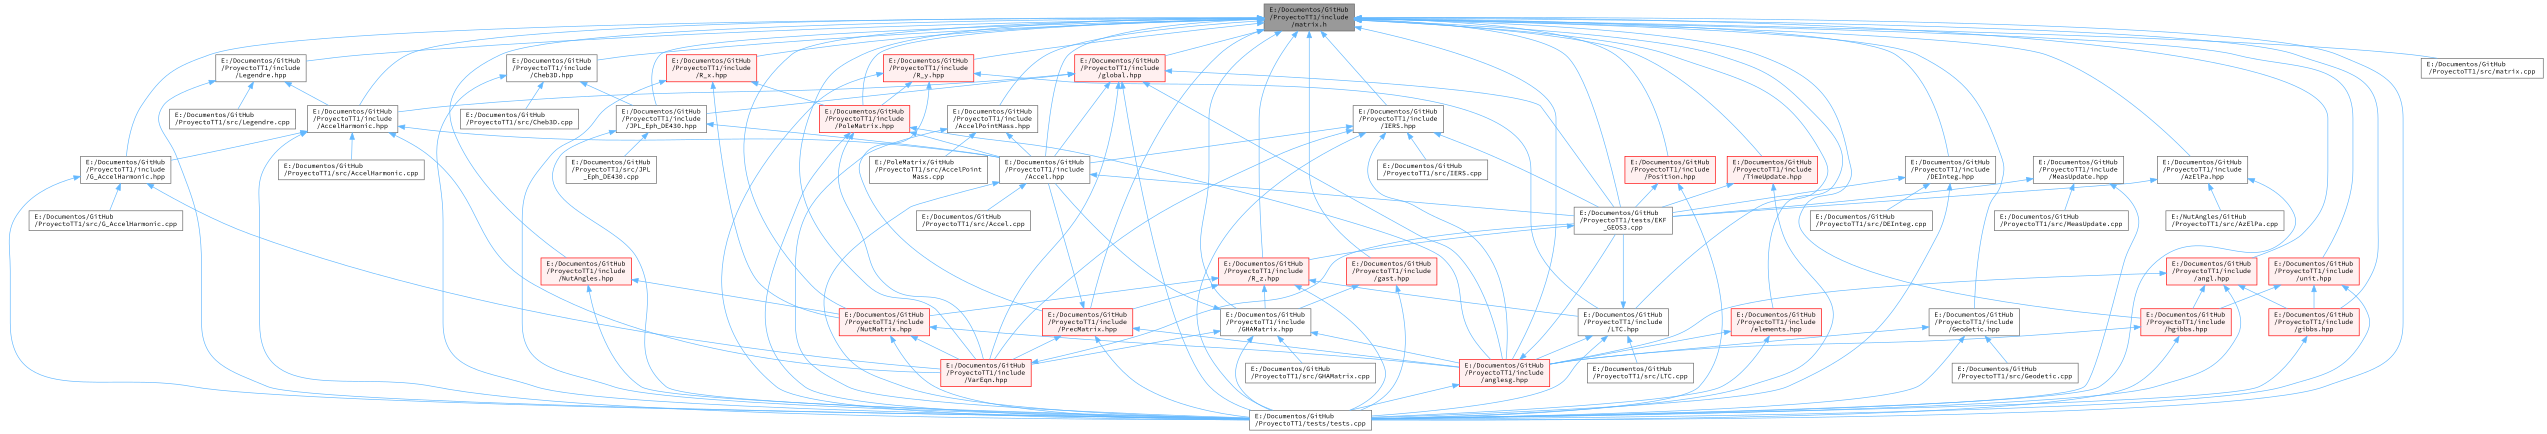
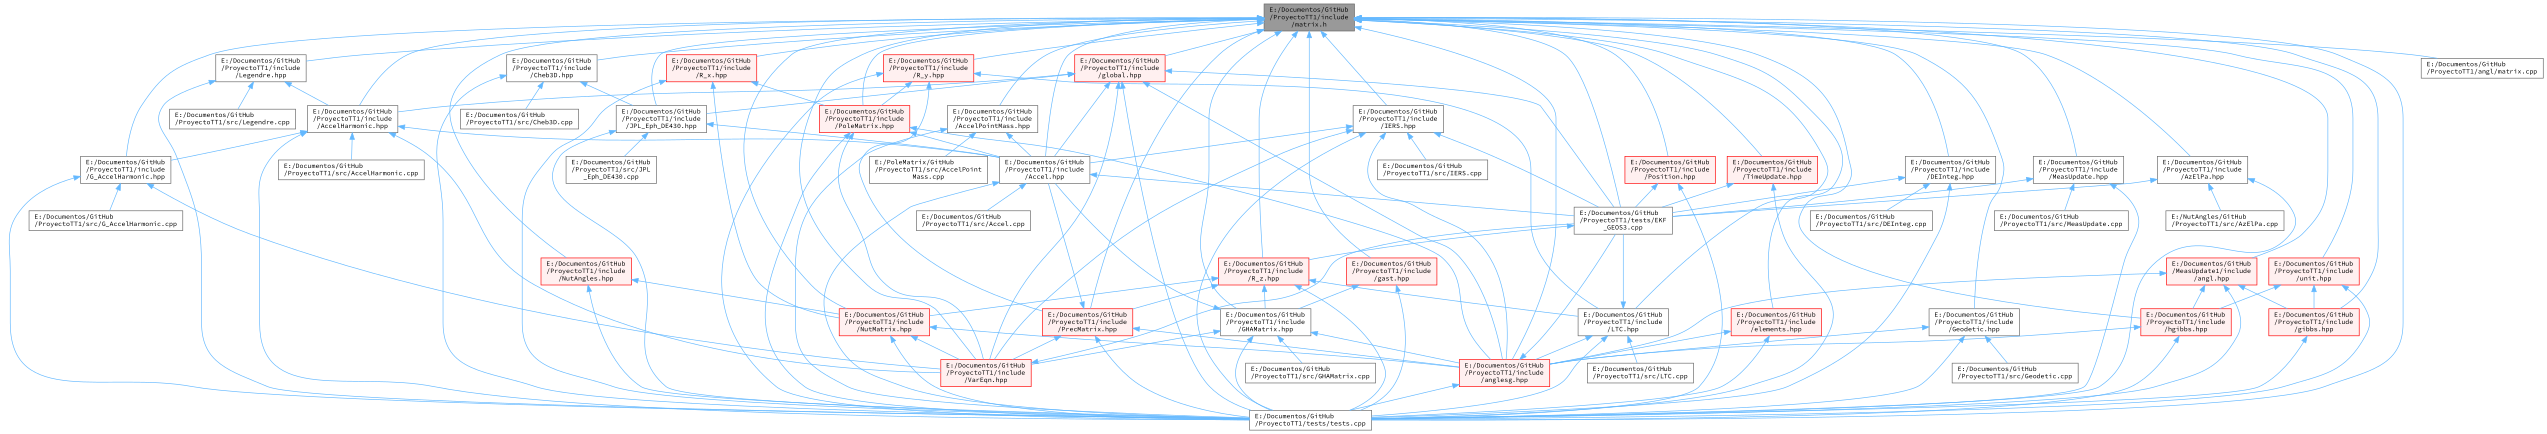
none -> (1753, 23)
(2482, 68) -> (2482, 68)
(2212, 271) -> (2212, 271)
